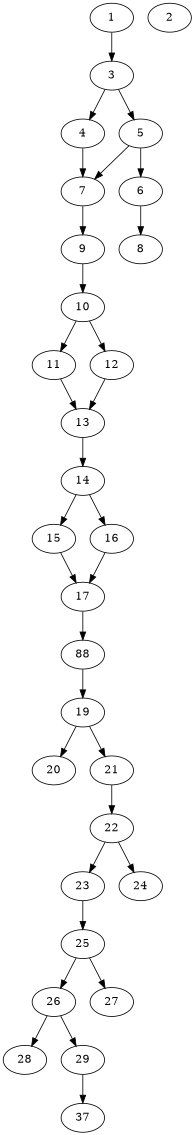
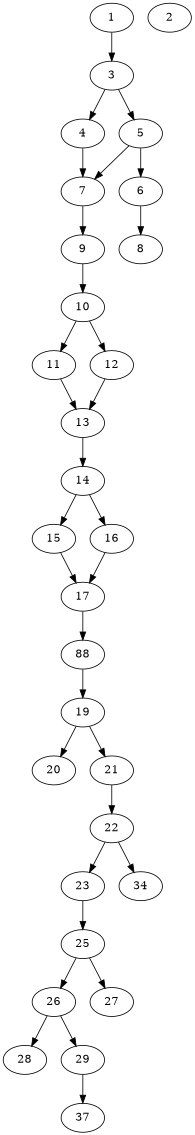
(141, 886) -> (141, 886)
